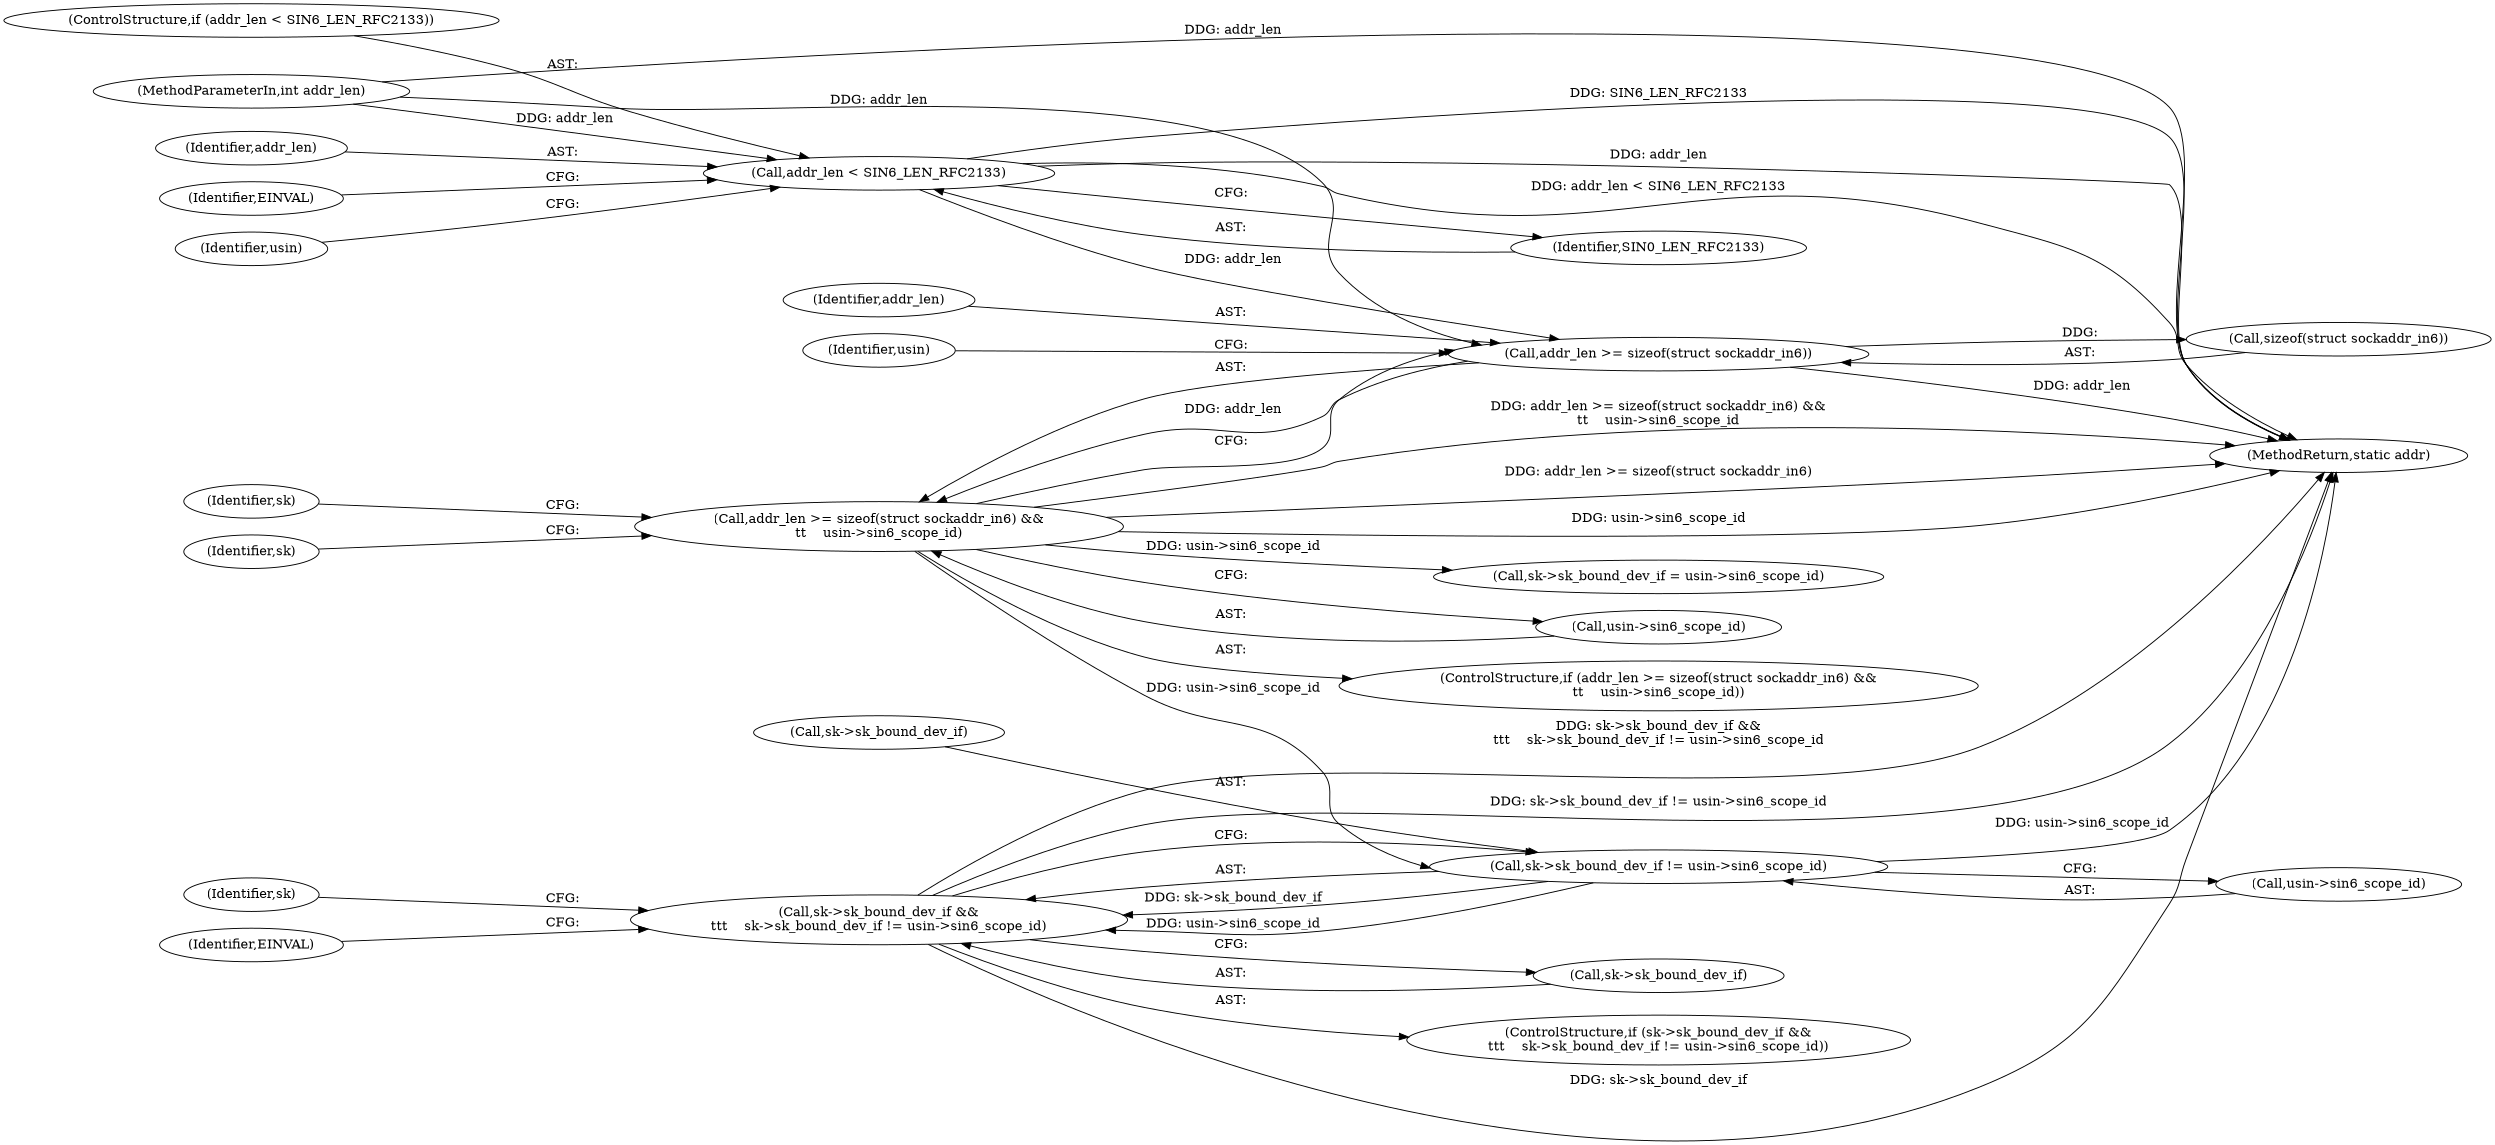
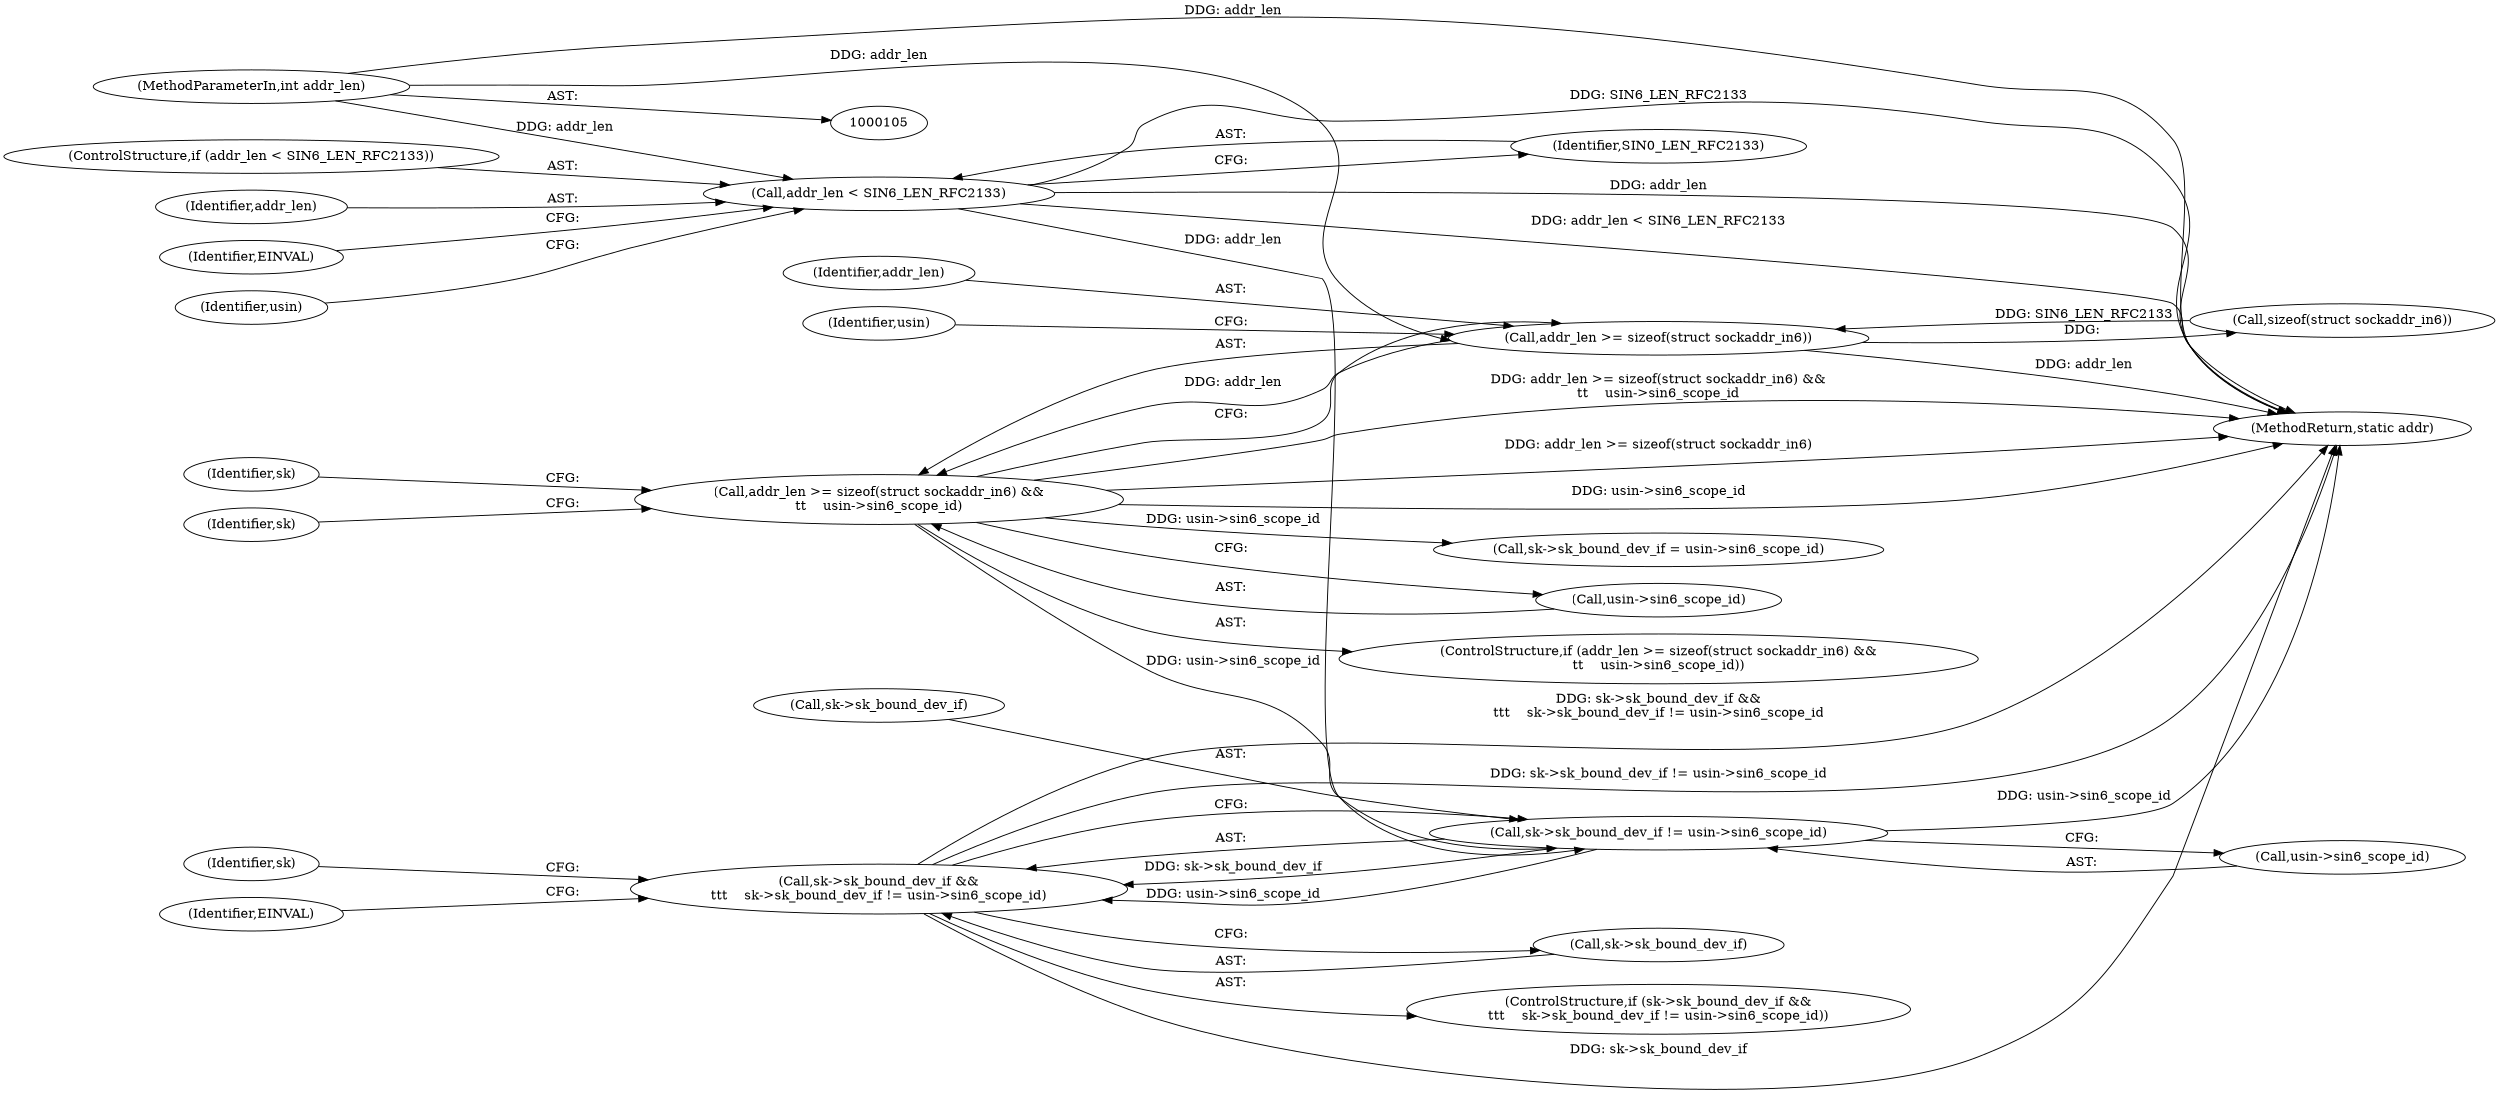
none -> (879, 123)
(1229, 285) -> (1334, 450)
(2082, 353) -> (2084, 315)
